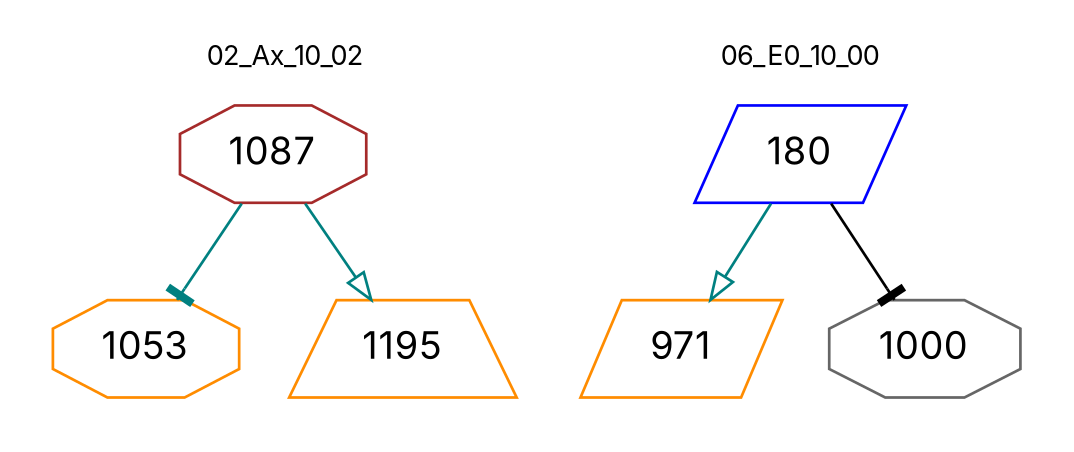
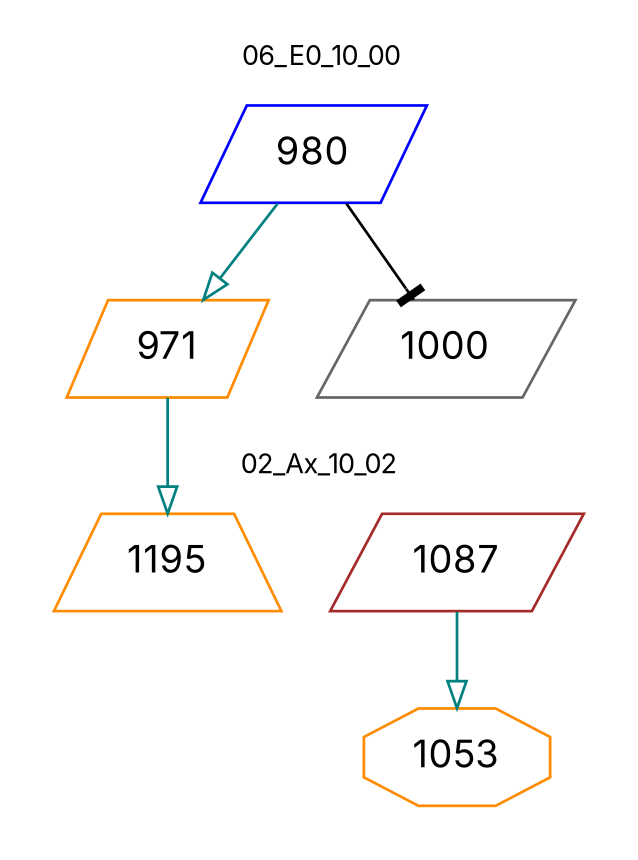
(273, 154) -> (457, 562)
(800, 154) -> (314, 154)
(330, 241) -> (168, 457)
(213, 246) -> (457, 647)
(925, 349) -> (446, 349)
